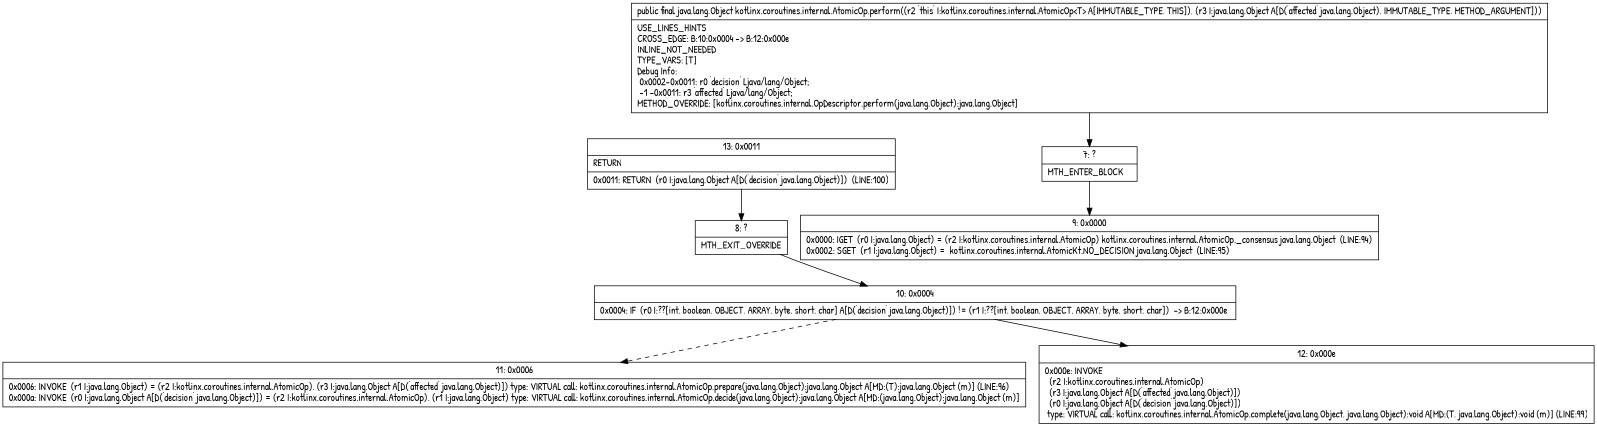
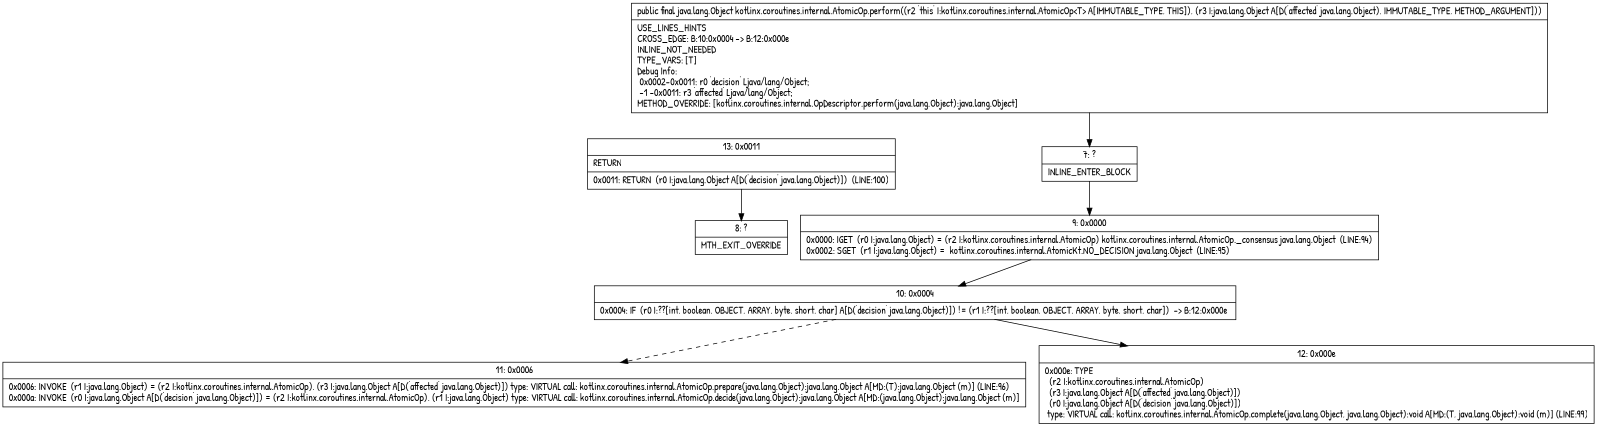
(1086, 172) -> (1090, 172)
(820, 269) -> (998, 272)
(1076, 371) -> (1071, 371)
